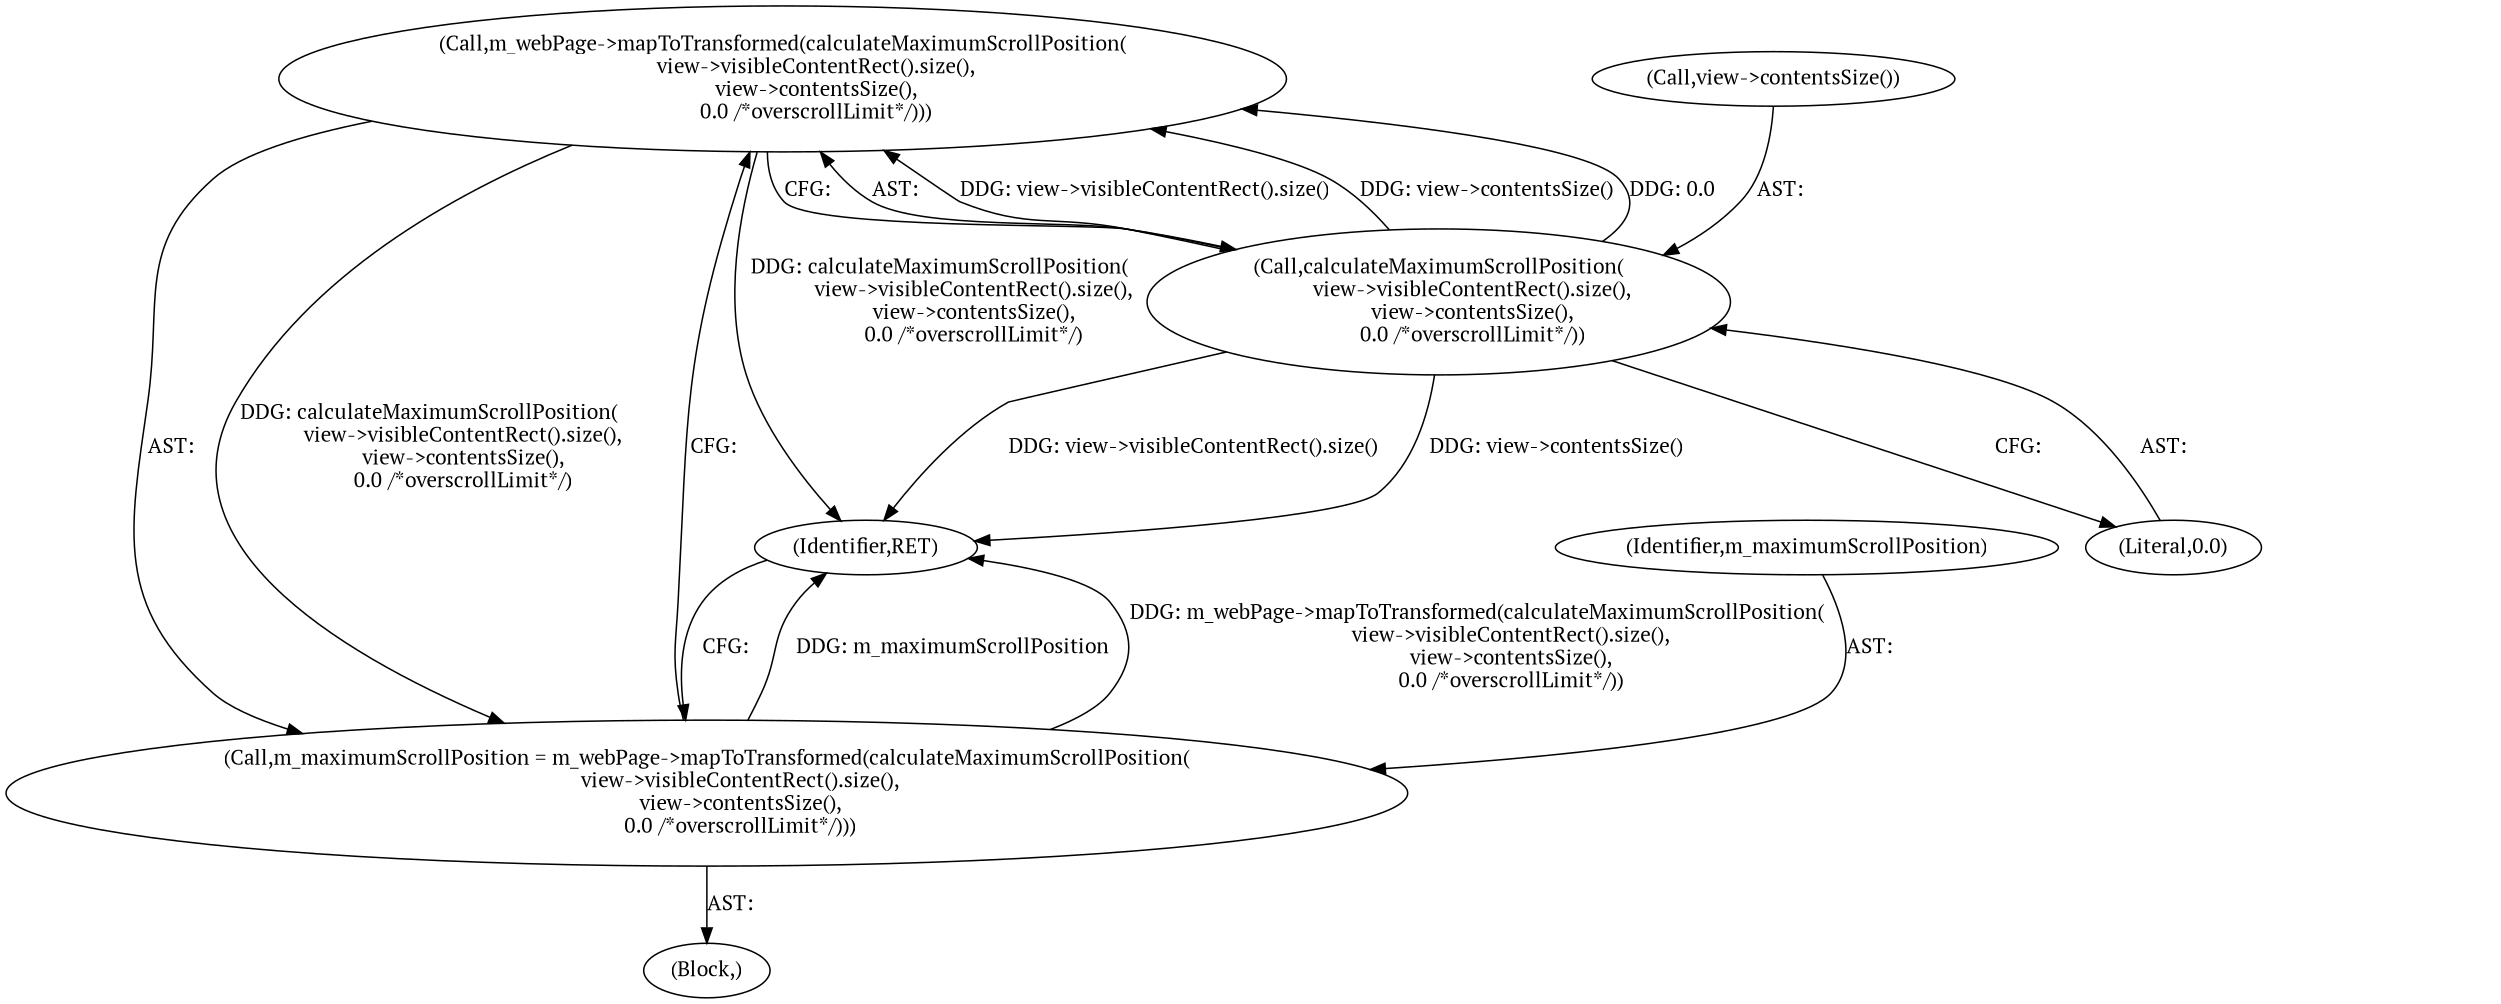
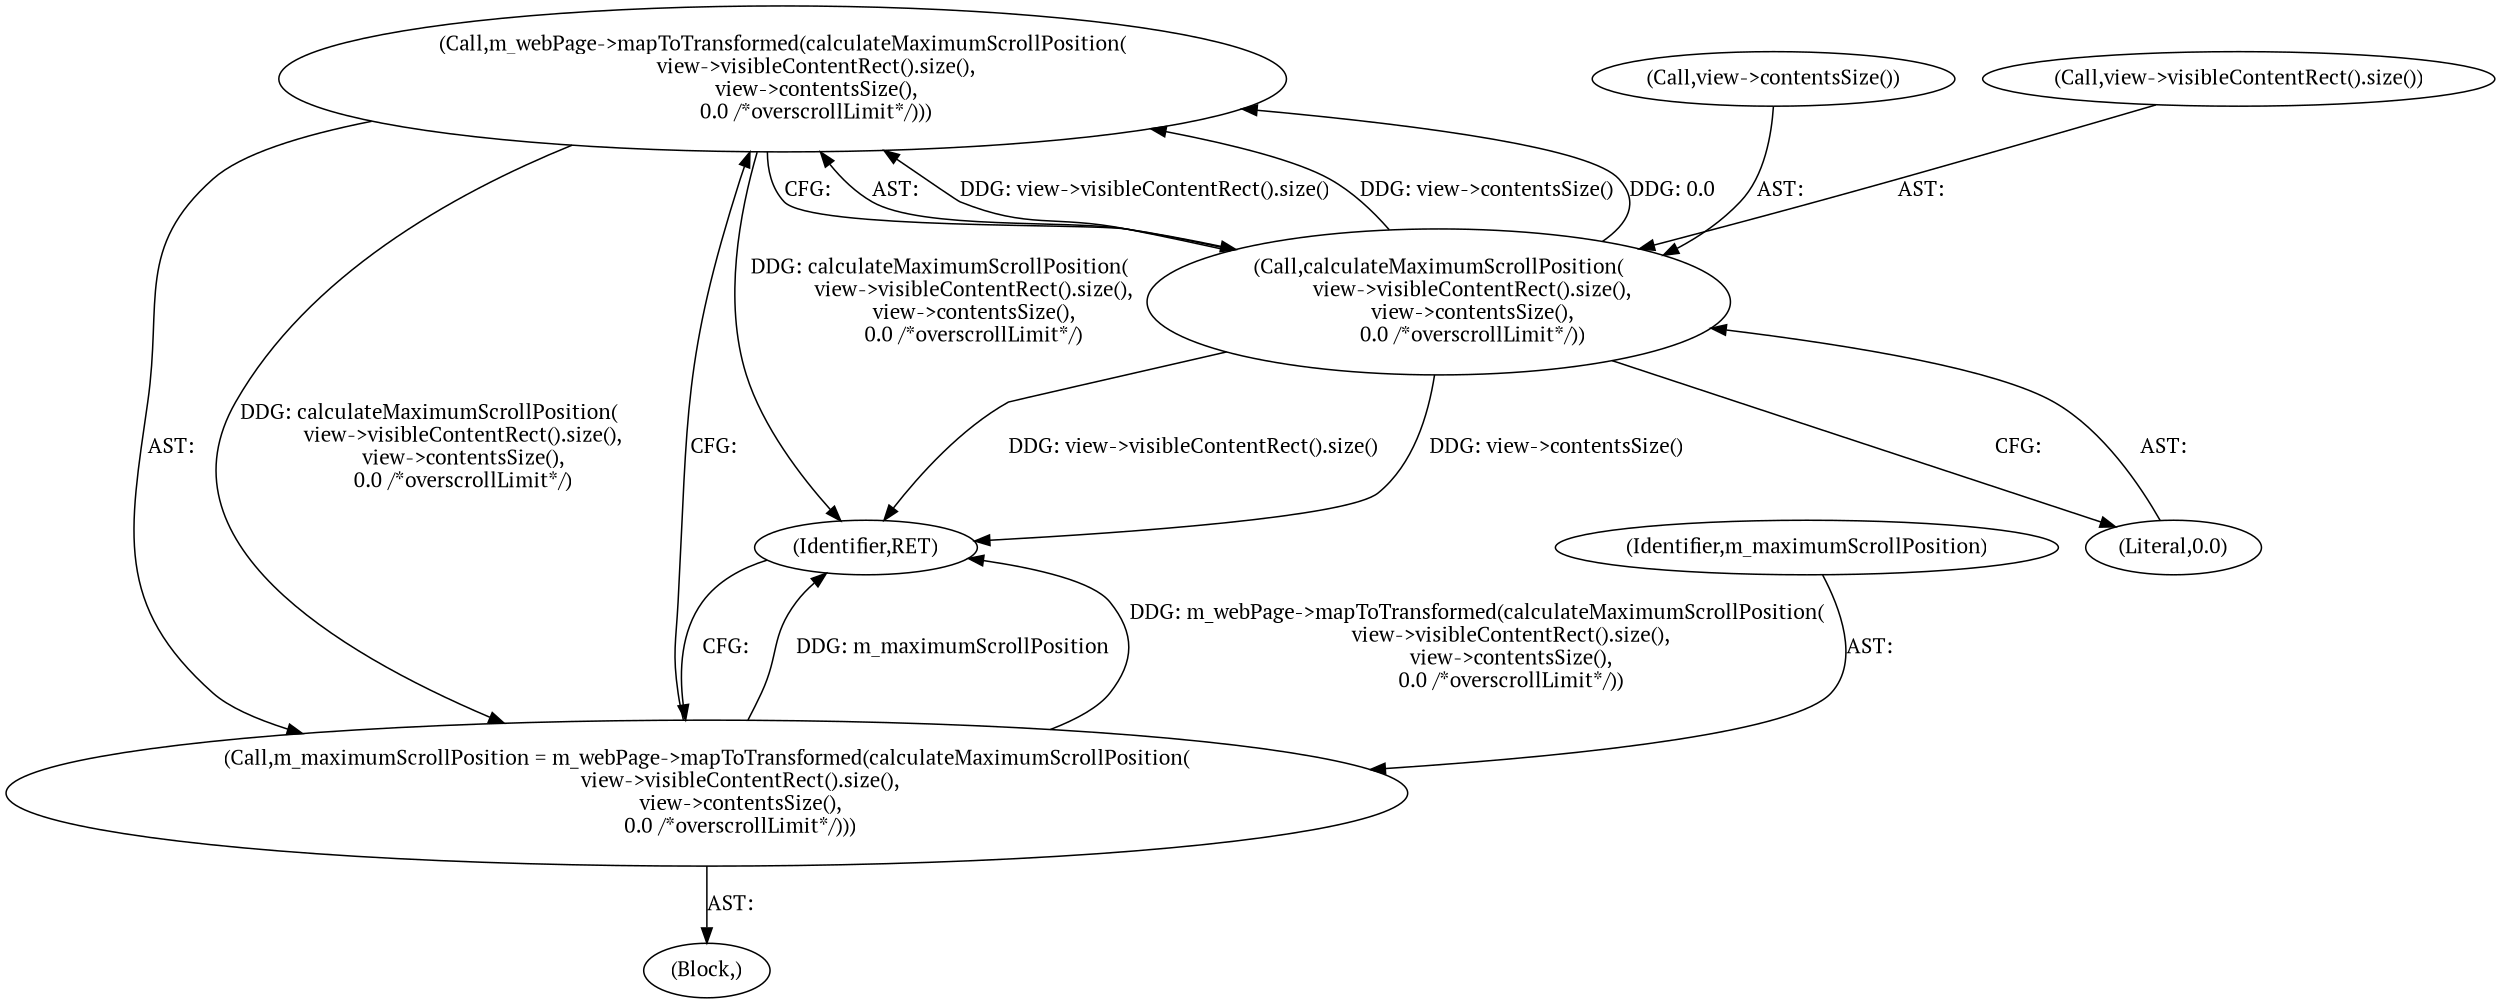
none -> (2239, 79)
